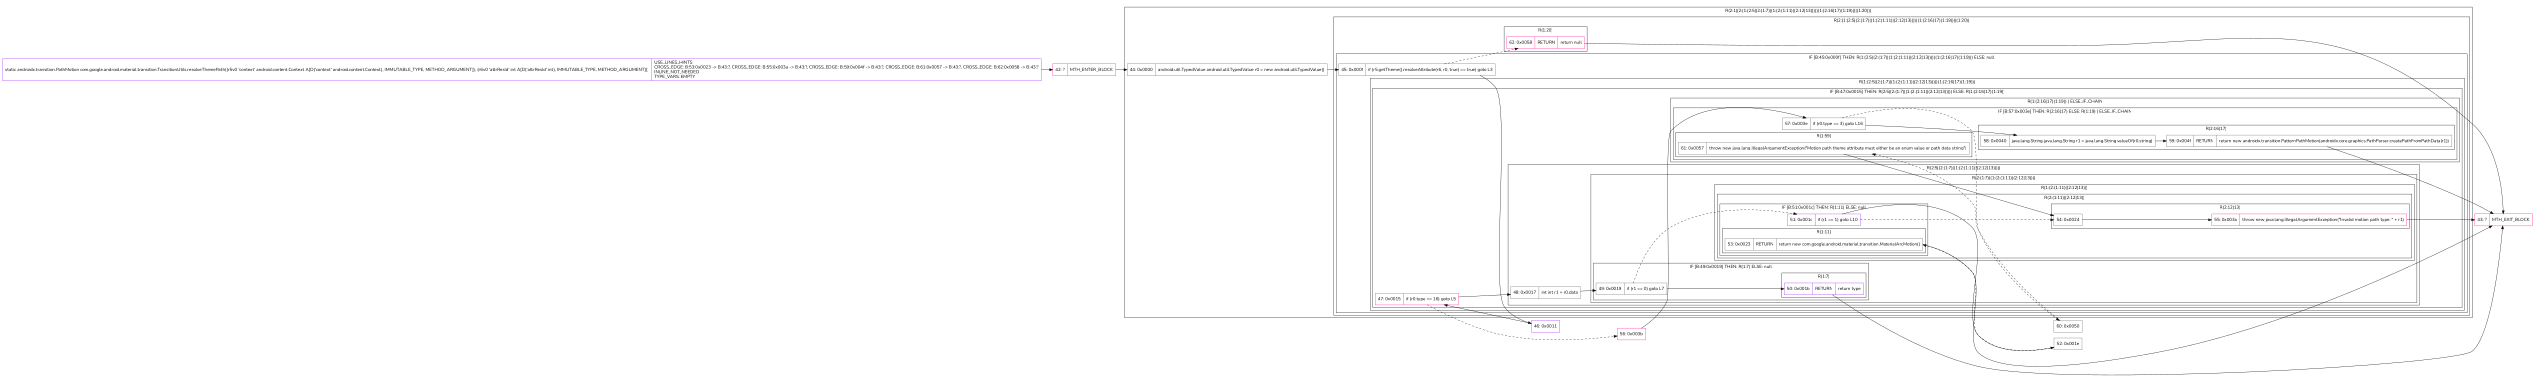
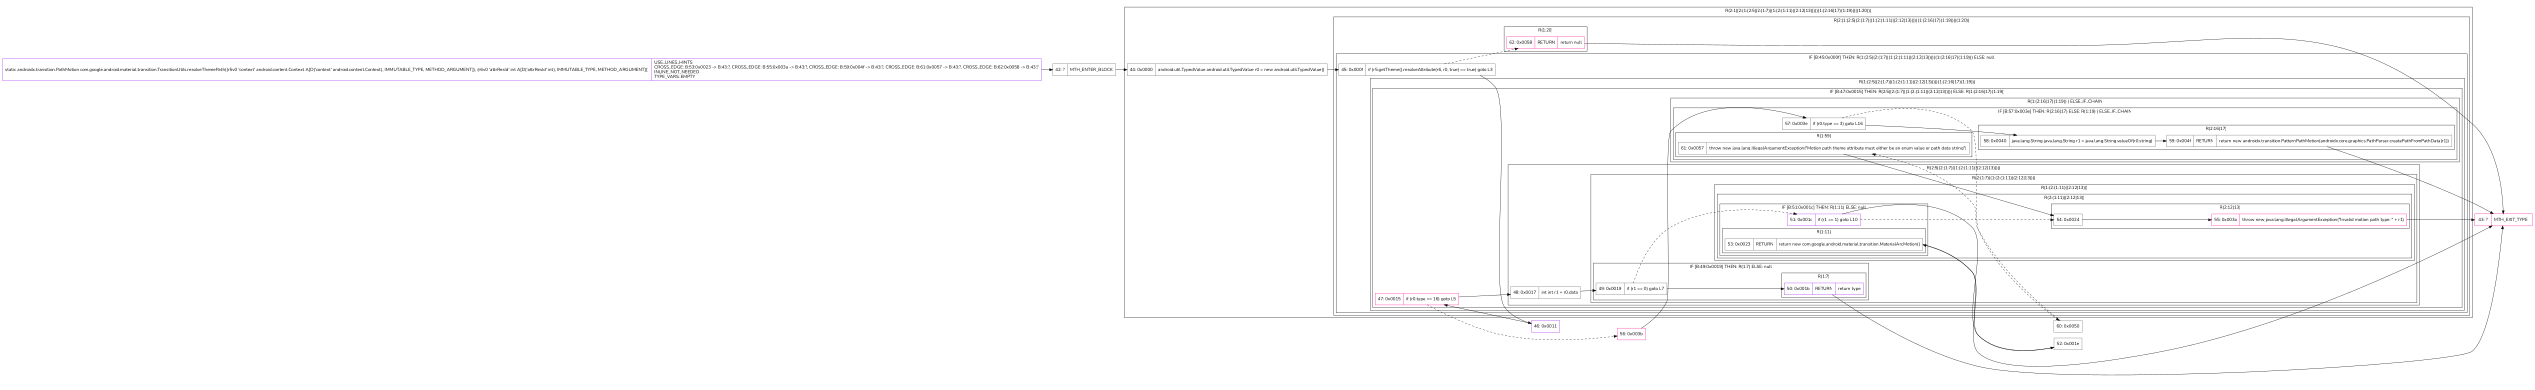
(1084, 70) -> (1084, 70)
(2511, 220) -> (2511, 220)
(1974, 317) -> (1974, 317)
